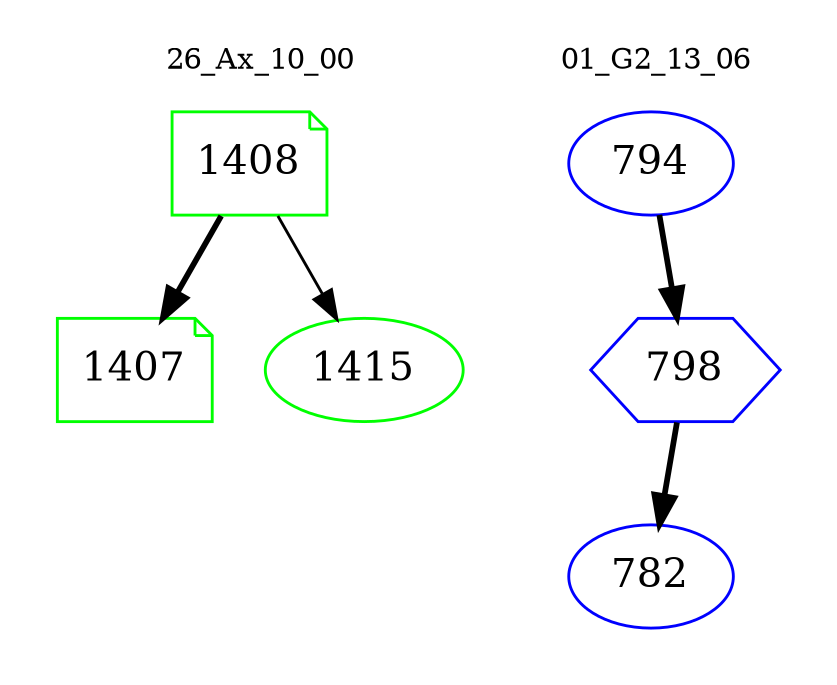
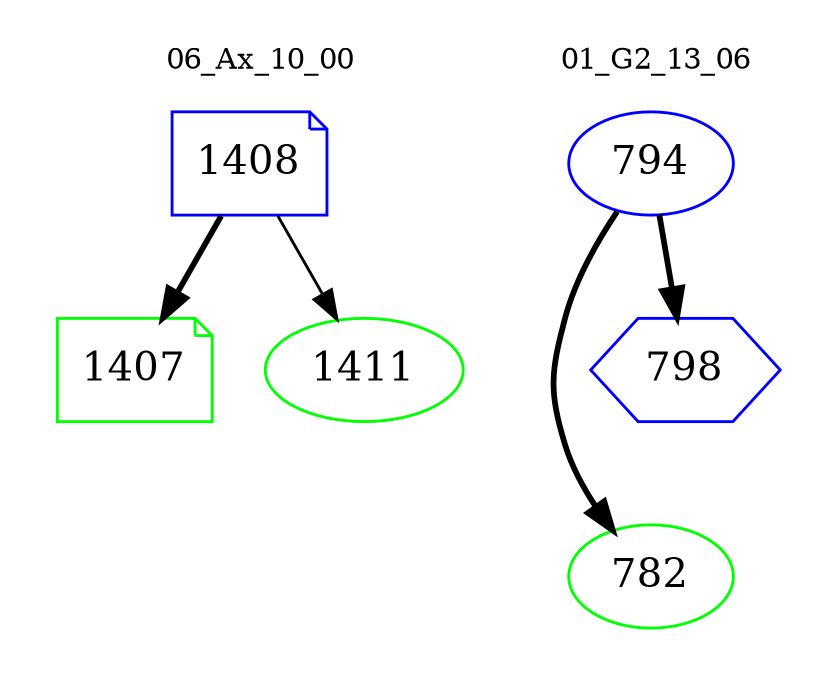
(261, 62) -> (261, 62)
(250, 163) -> (250, 163)
(364, 370) -> (364, 370)
(671, 459) -> (556, 357)
(651, 576) -> (651, 576)
